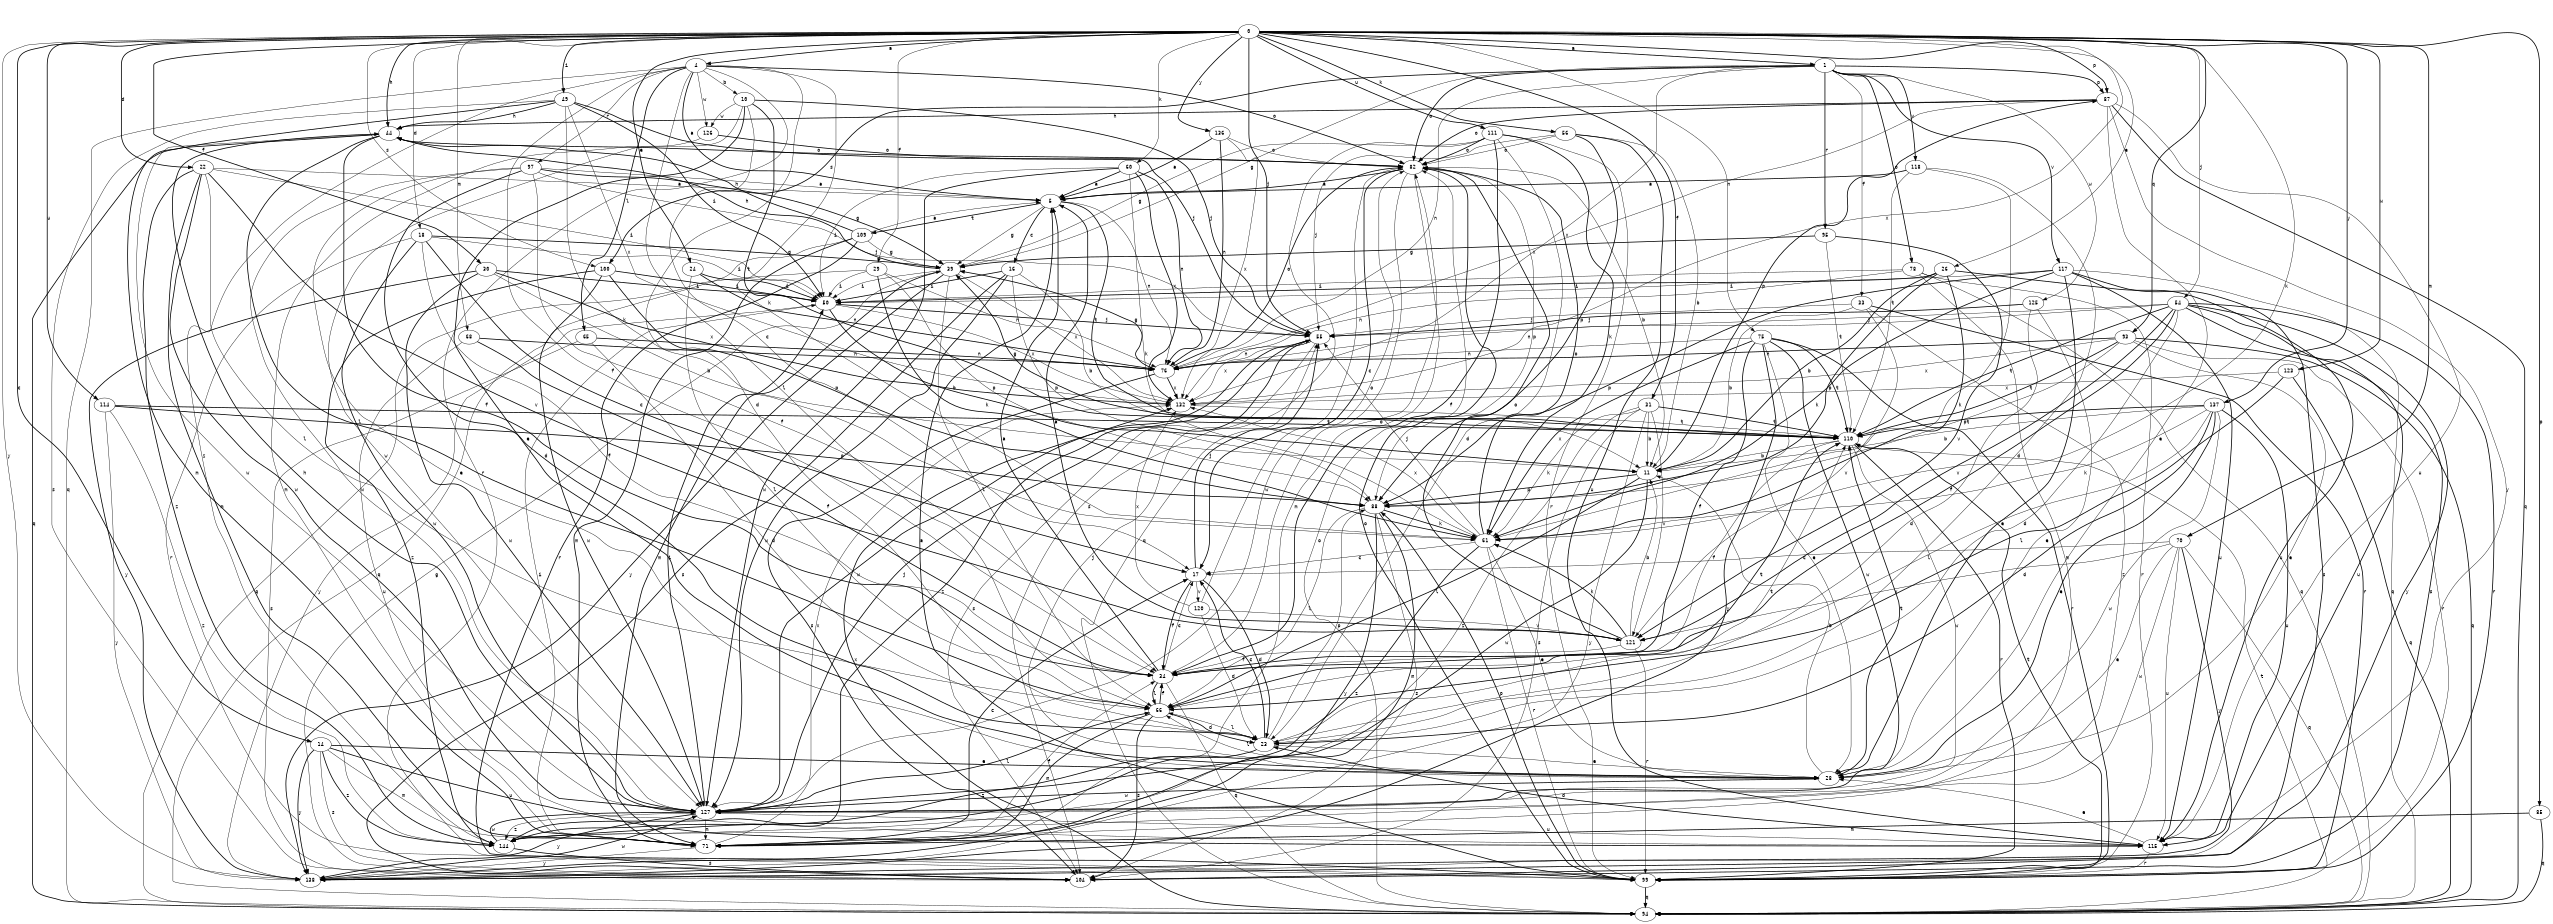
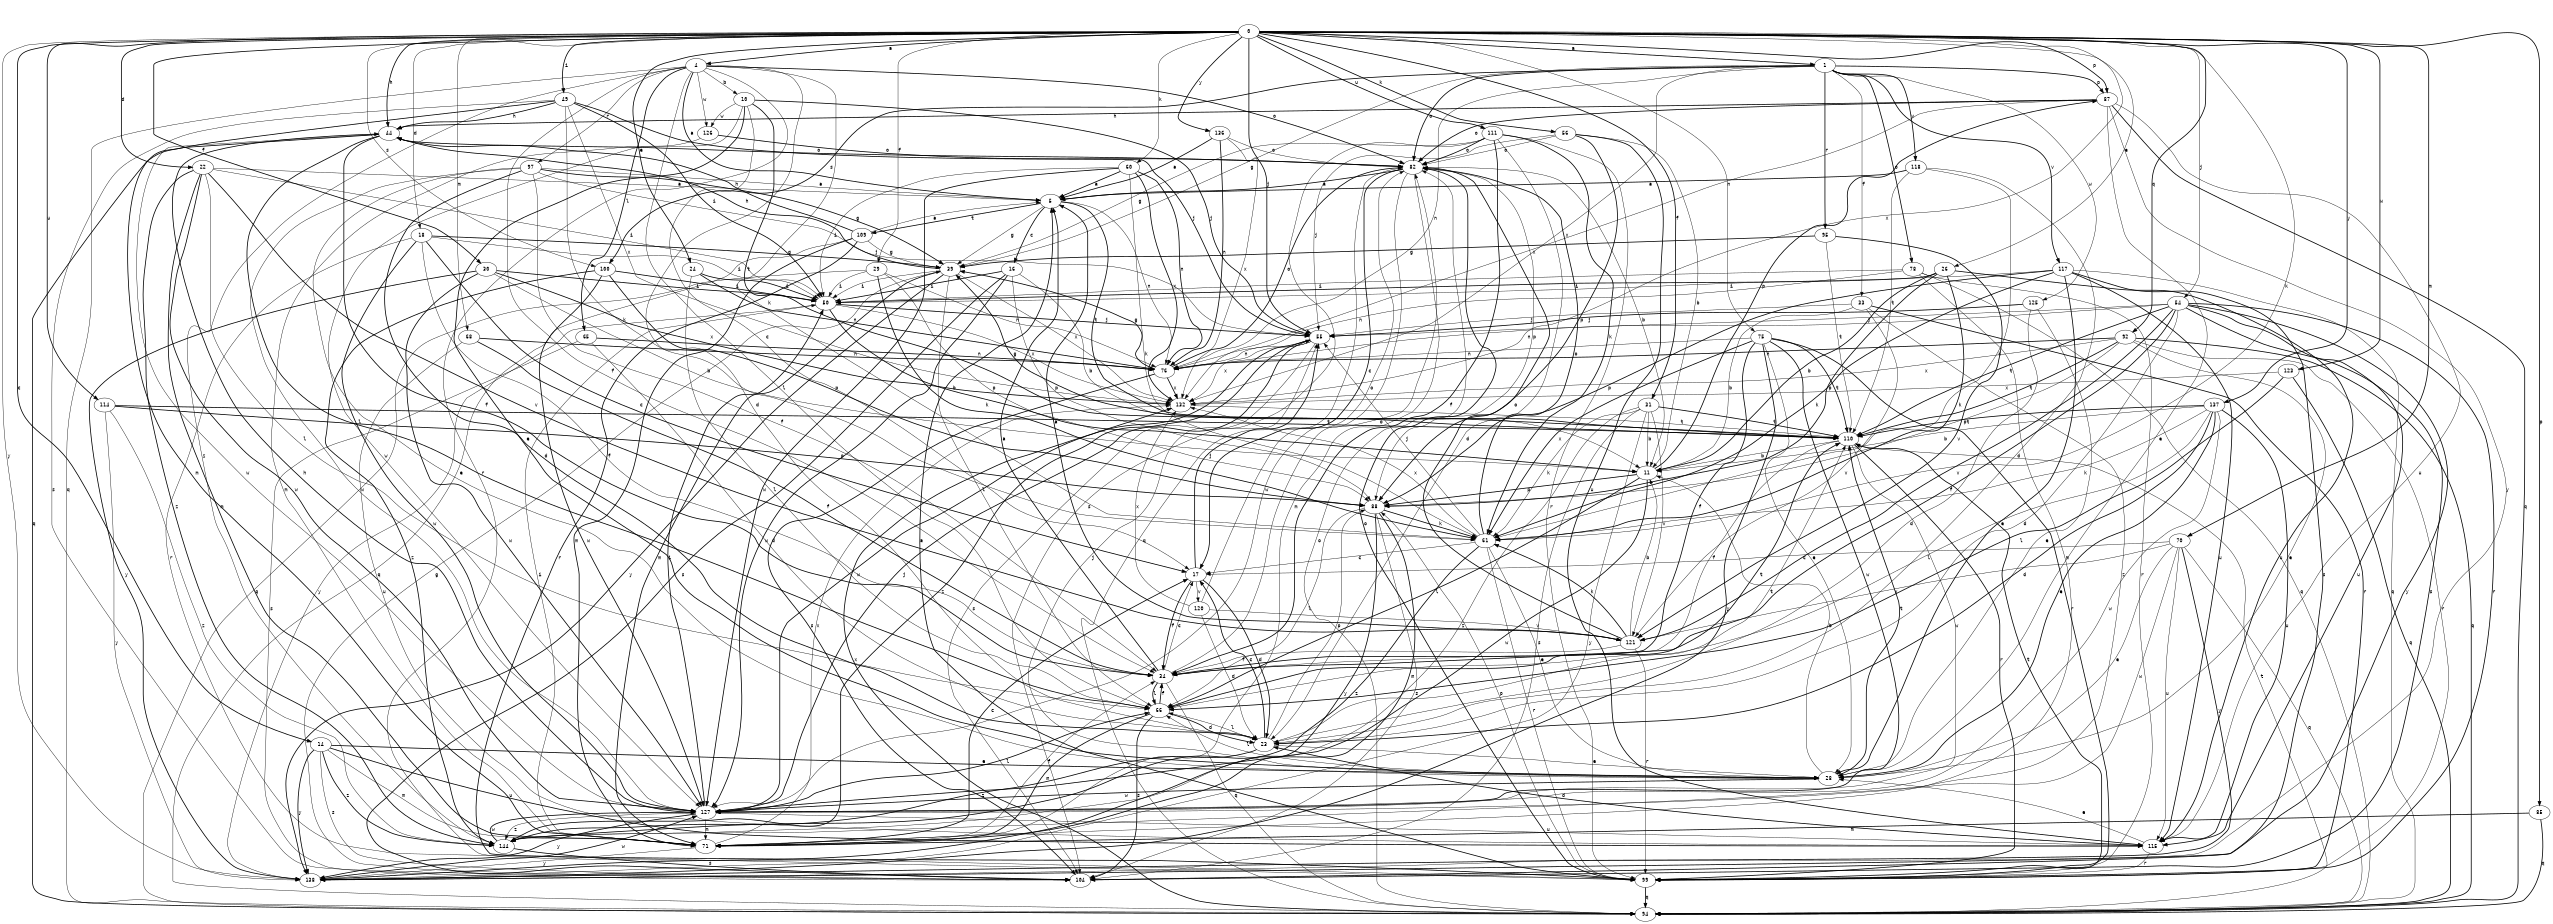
(2125, 337) -> (2125, 337)
(1509, 721) -> (1509, 721)
